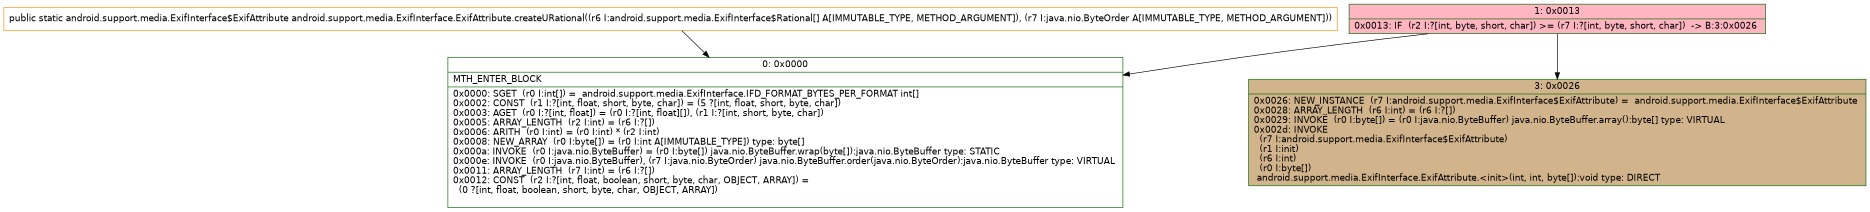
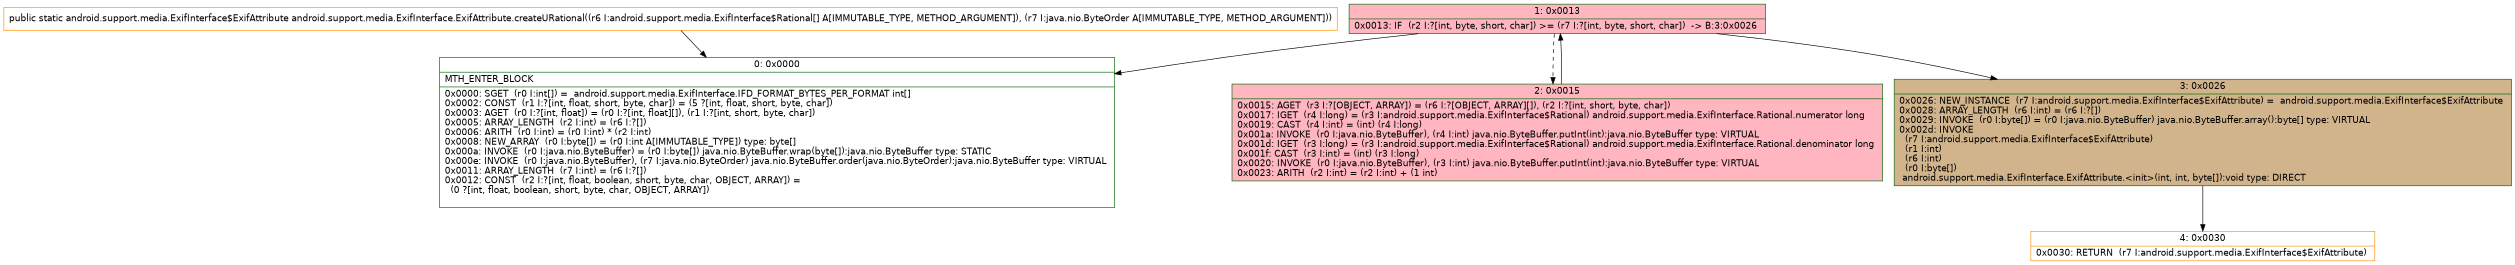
none -> (1557, 133)
(1276, 149) -> (1921, 149)
none -> (2203, 246)
